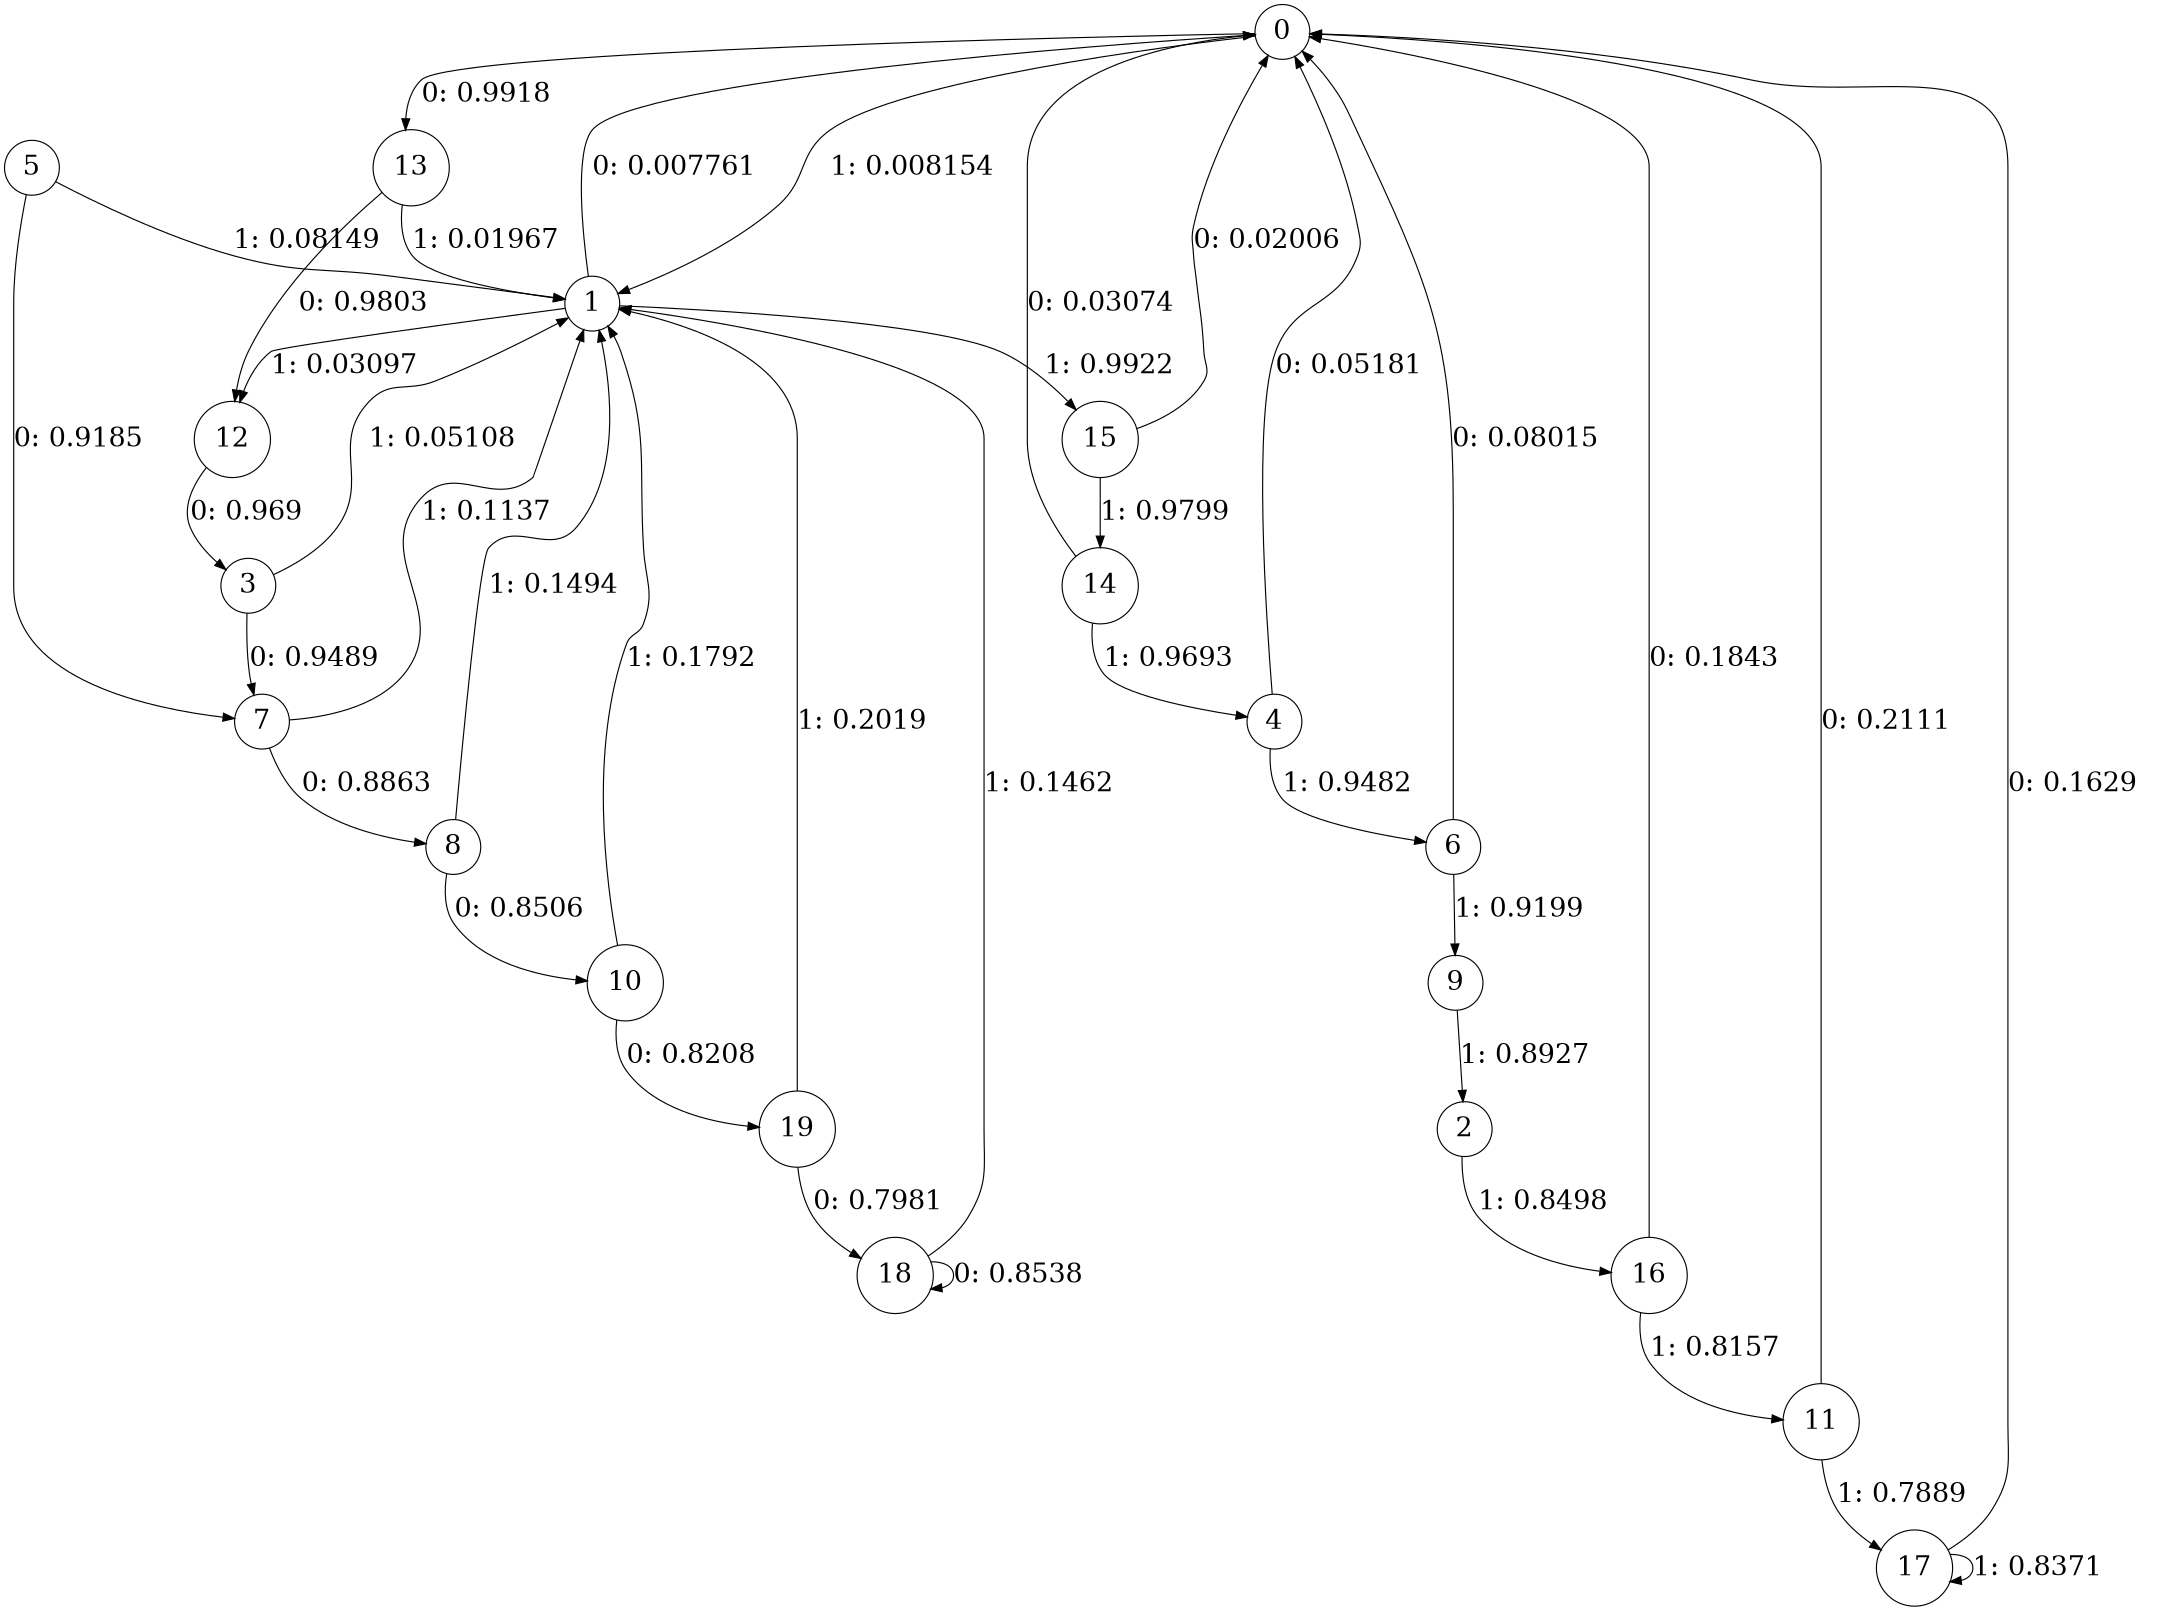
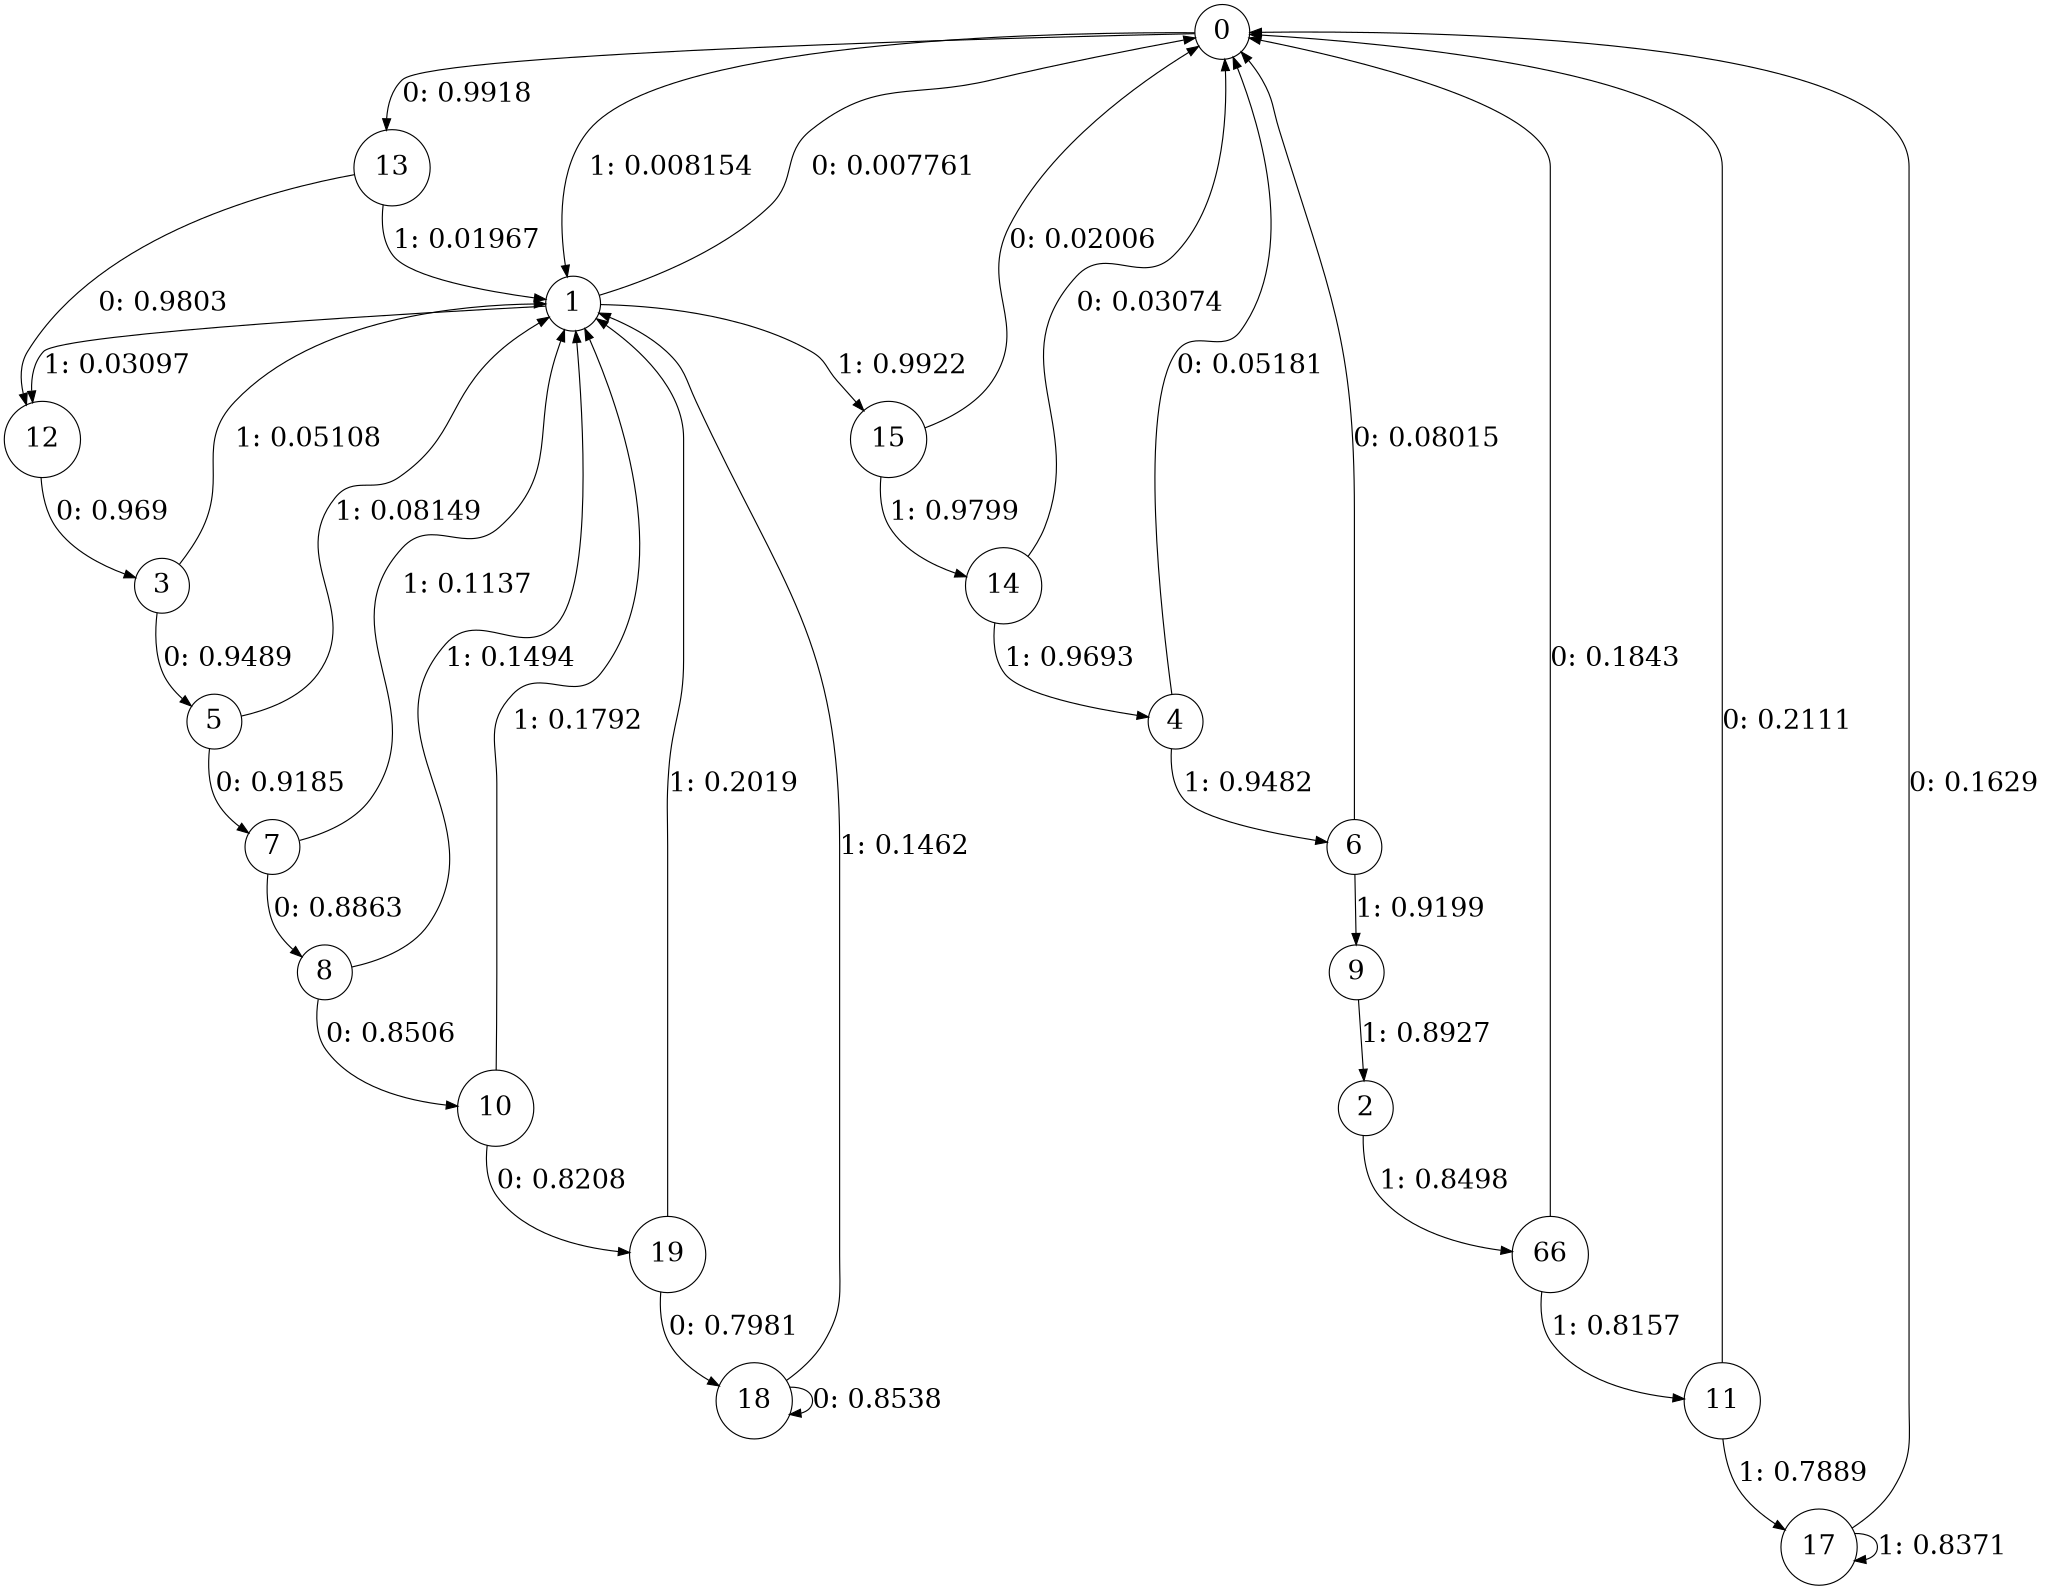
(247, 649) -> (158, 659)
(1649, 1275) -> (1550, 1255)
